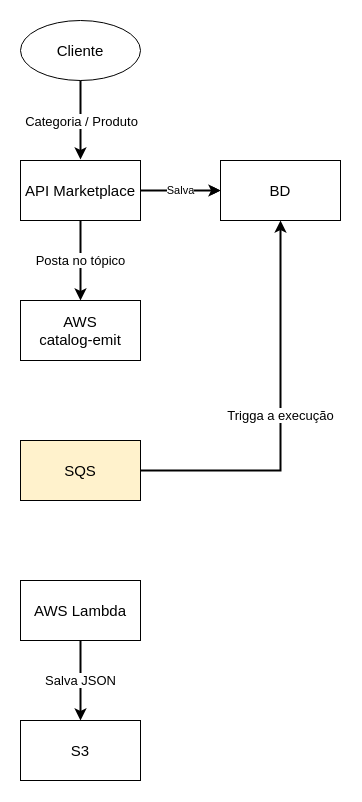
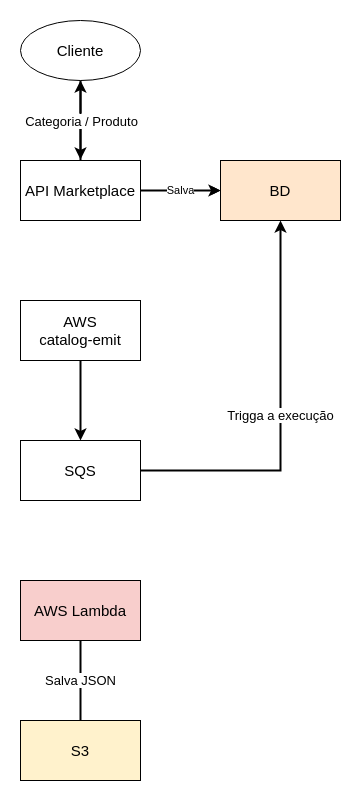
(281, 191) -> (281, 191)
(81, 256) -> (81, 158)
none -> (81, 396)
(81, 471) -> (81, 471)
(81, 611) -> (81, 611)
(81, 710) -> (81, 713)
(81, 751) -> (81, 751)
